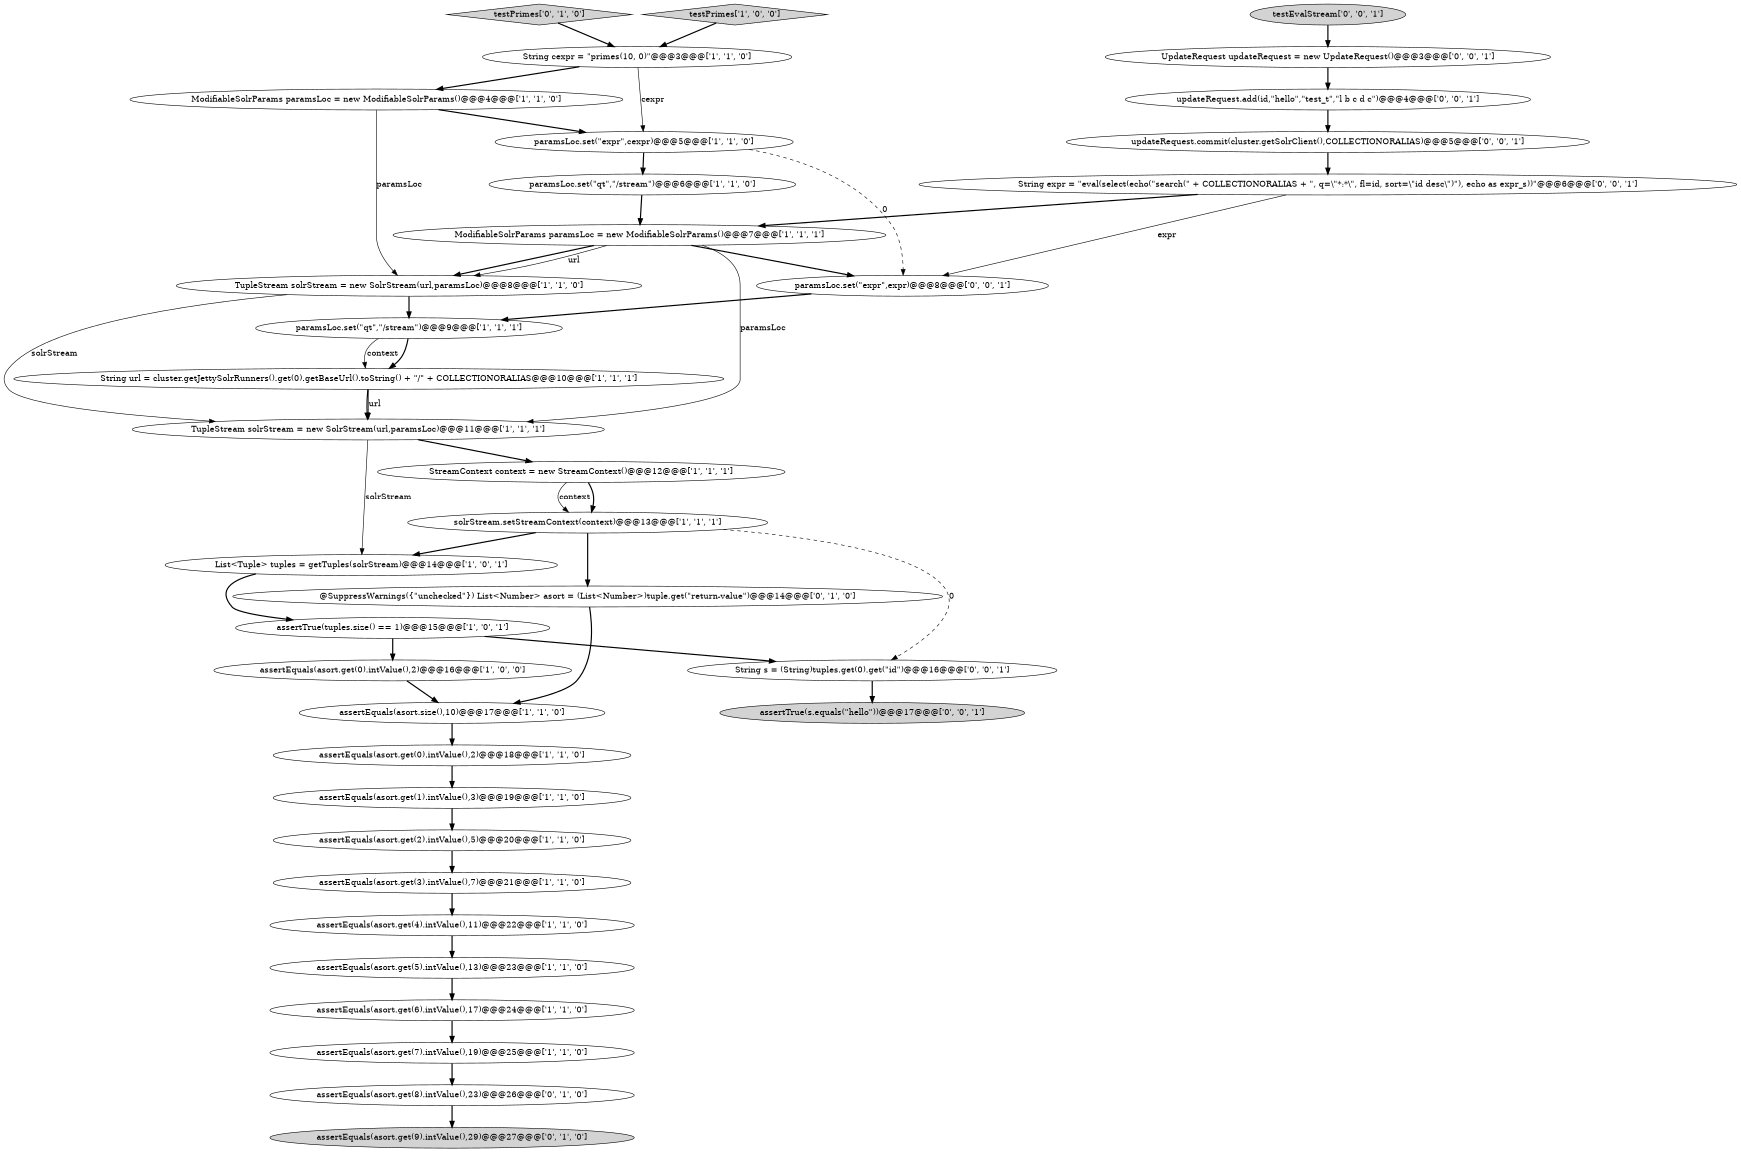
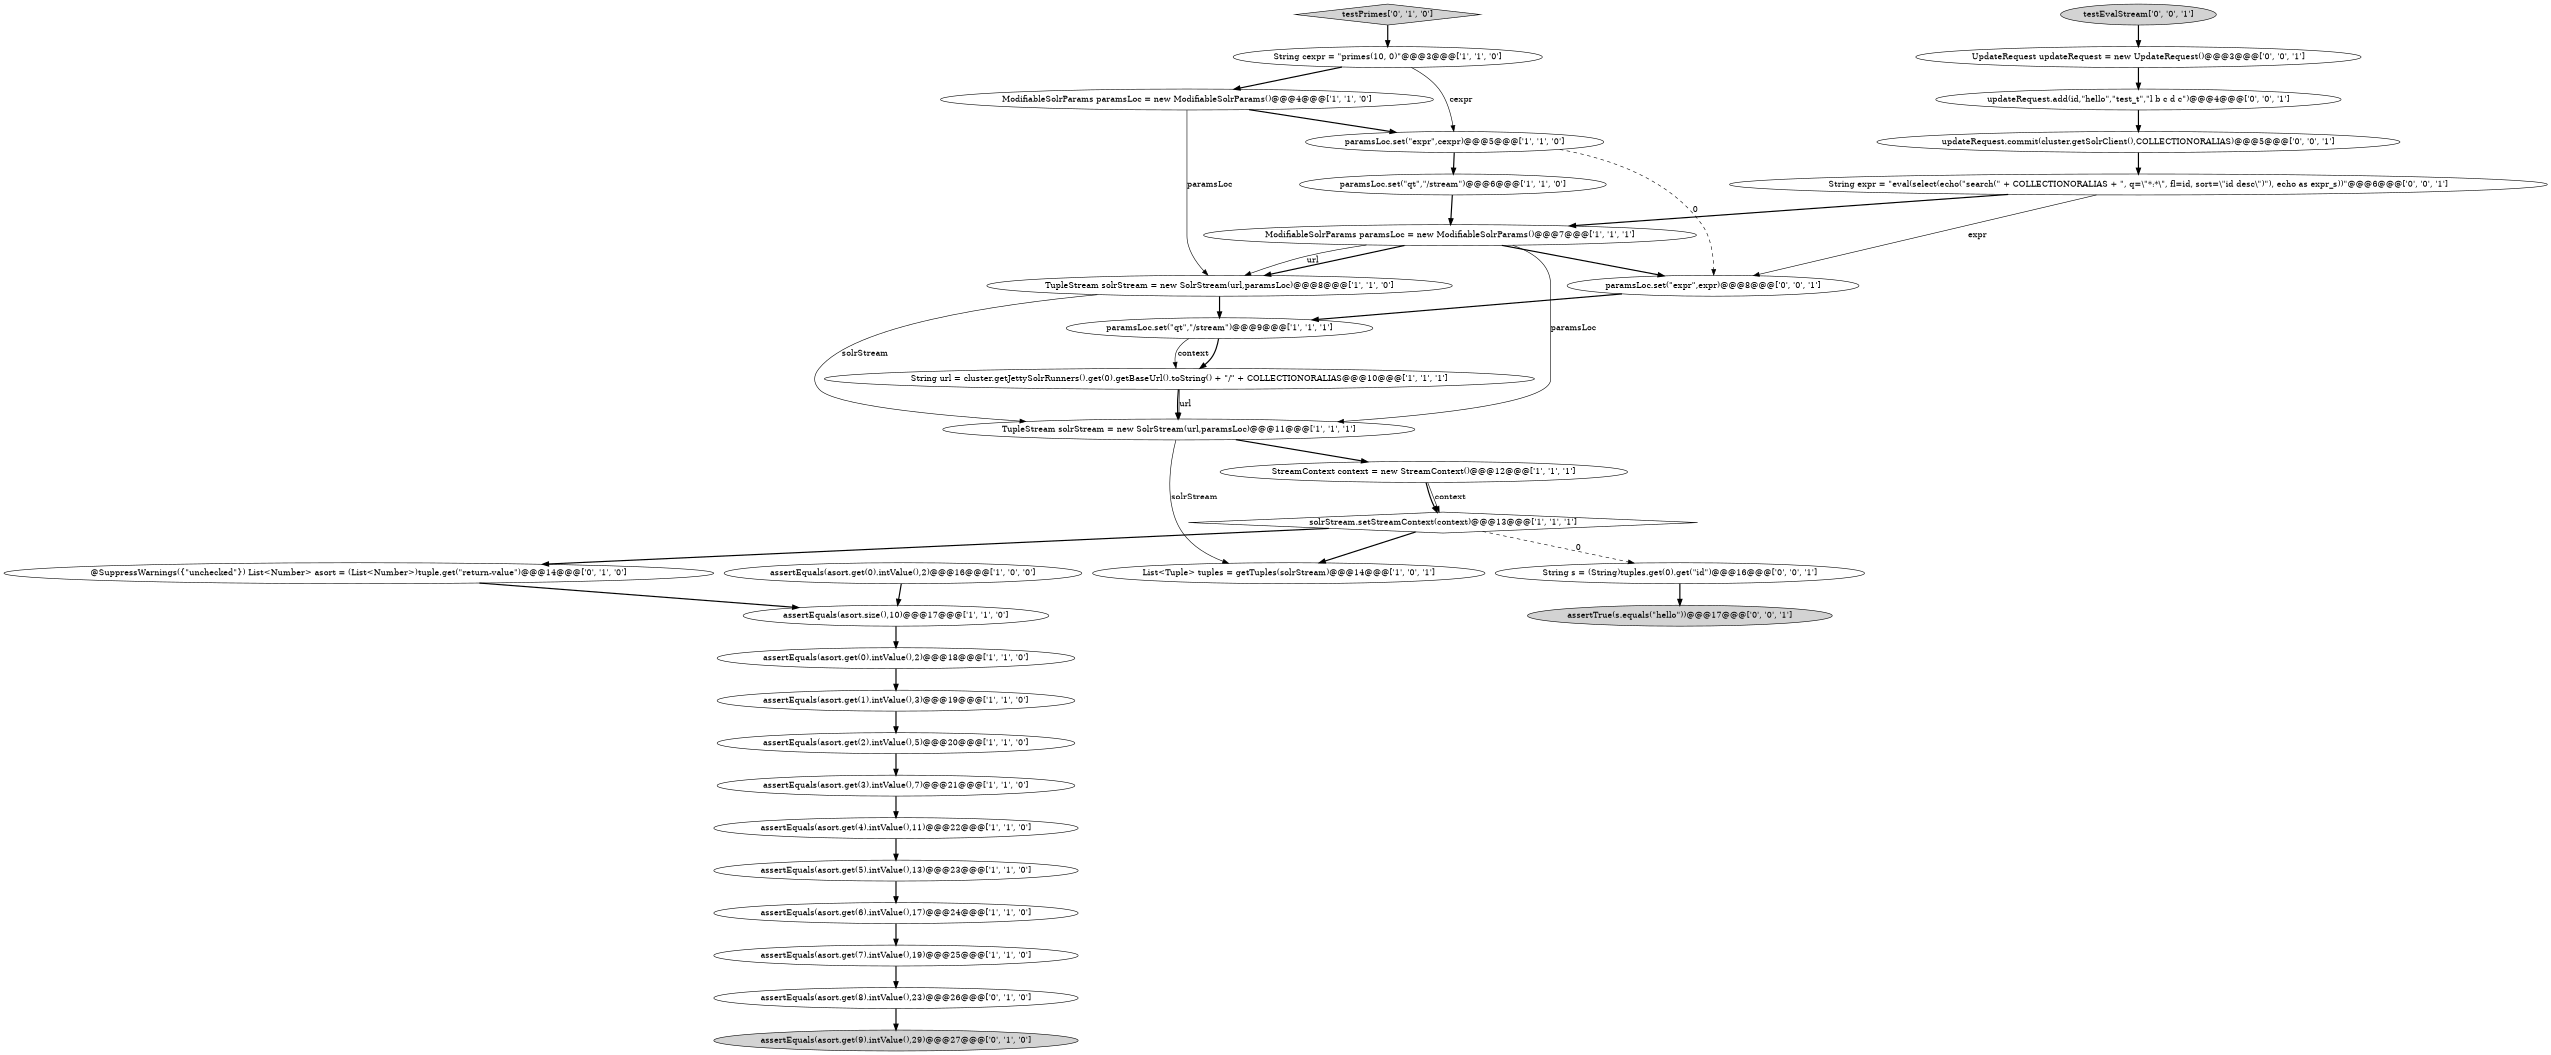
(735, 15) -> none
(588, 523) -> (1443, 523)
(393, 628) -> none
